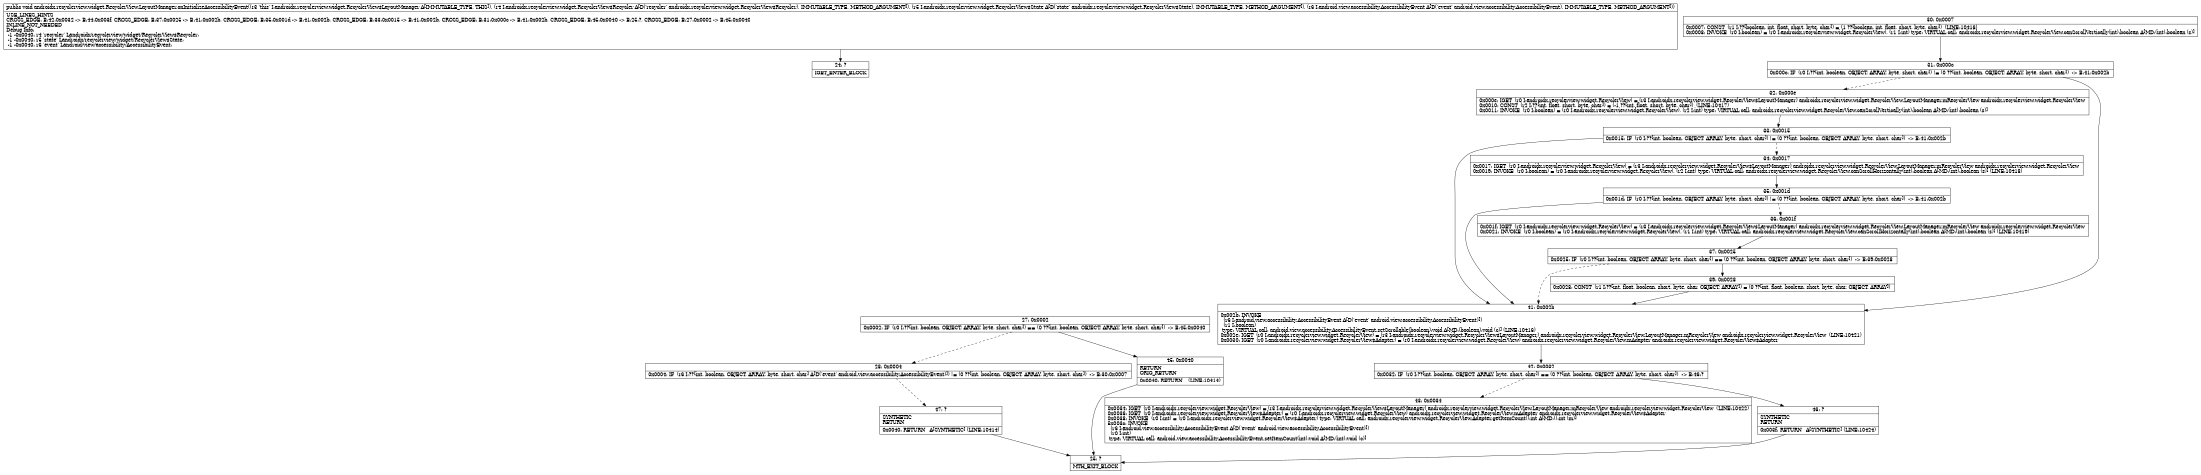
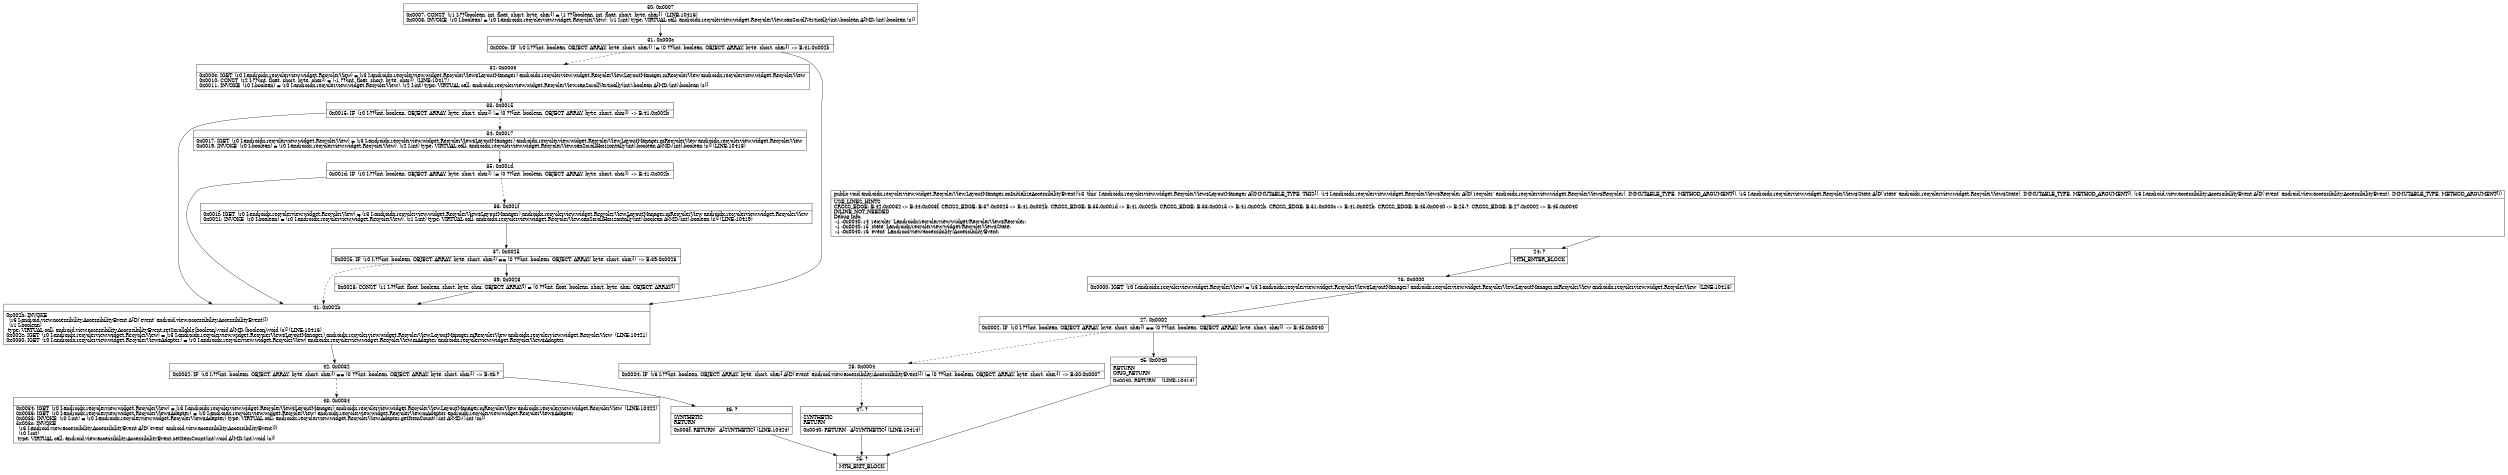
(840, 73) -> (1539, 260)
none -> (1411, 284)
